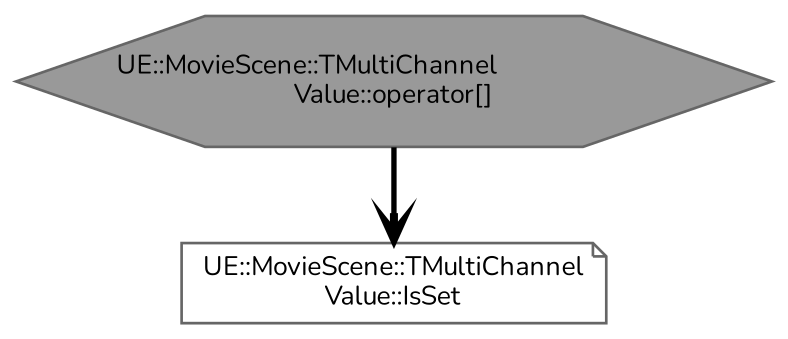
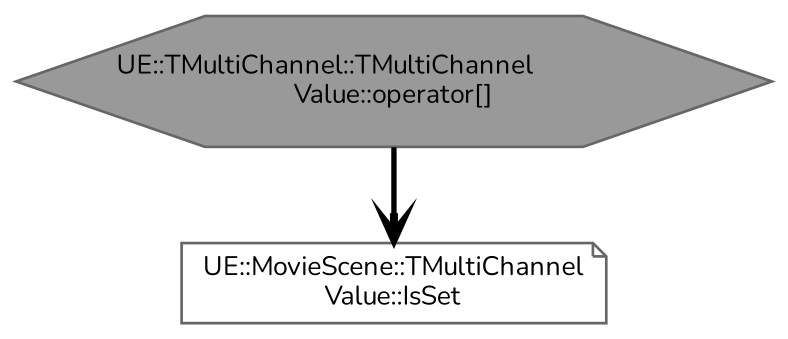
(394, 81) -> (394, 81)
